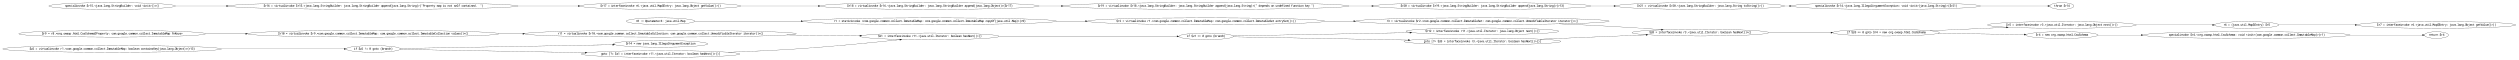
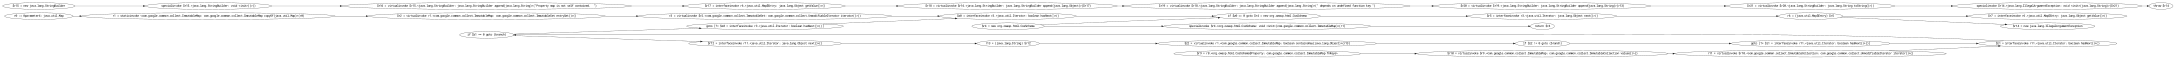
none -> (39, 6)
(1981, 34) -> (1129, 21)
none -> (1008, 44)
(506, 47) -> (1923, 21)
